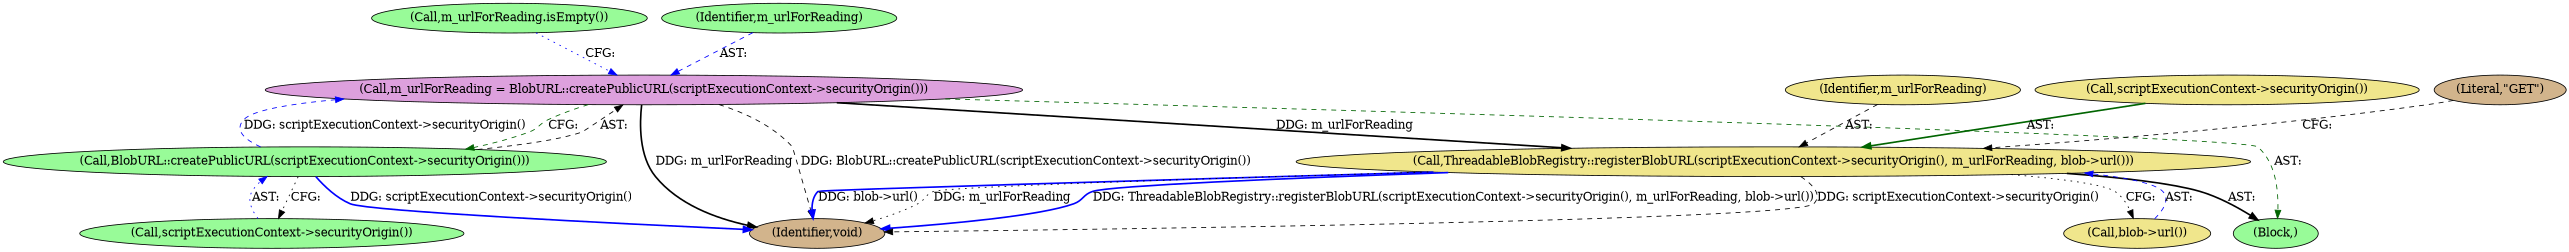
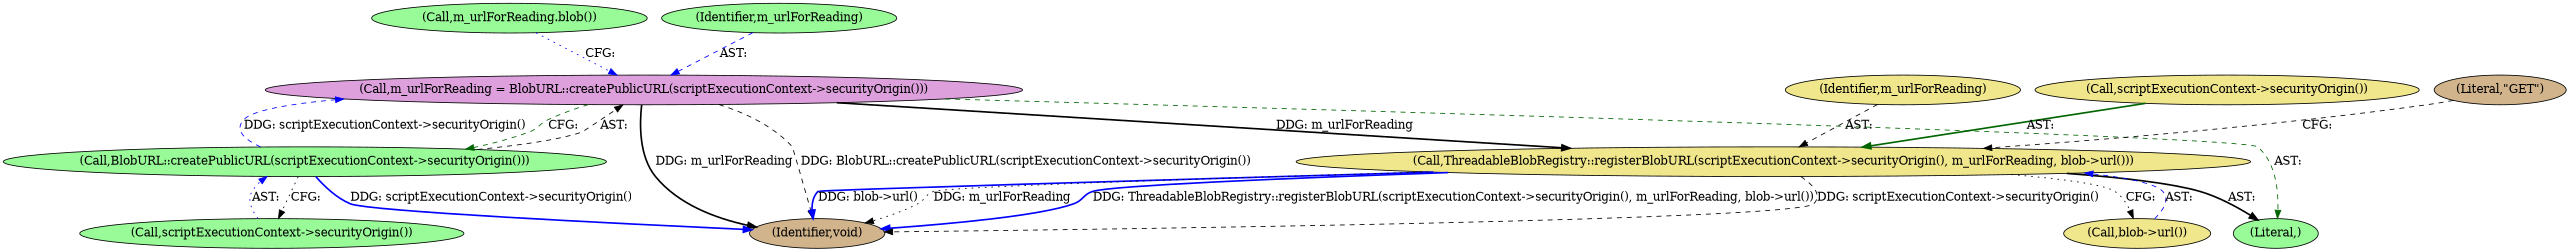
(509, 18) -> (509, 18)
(2276, 233) -> (2276, 233)
